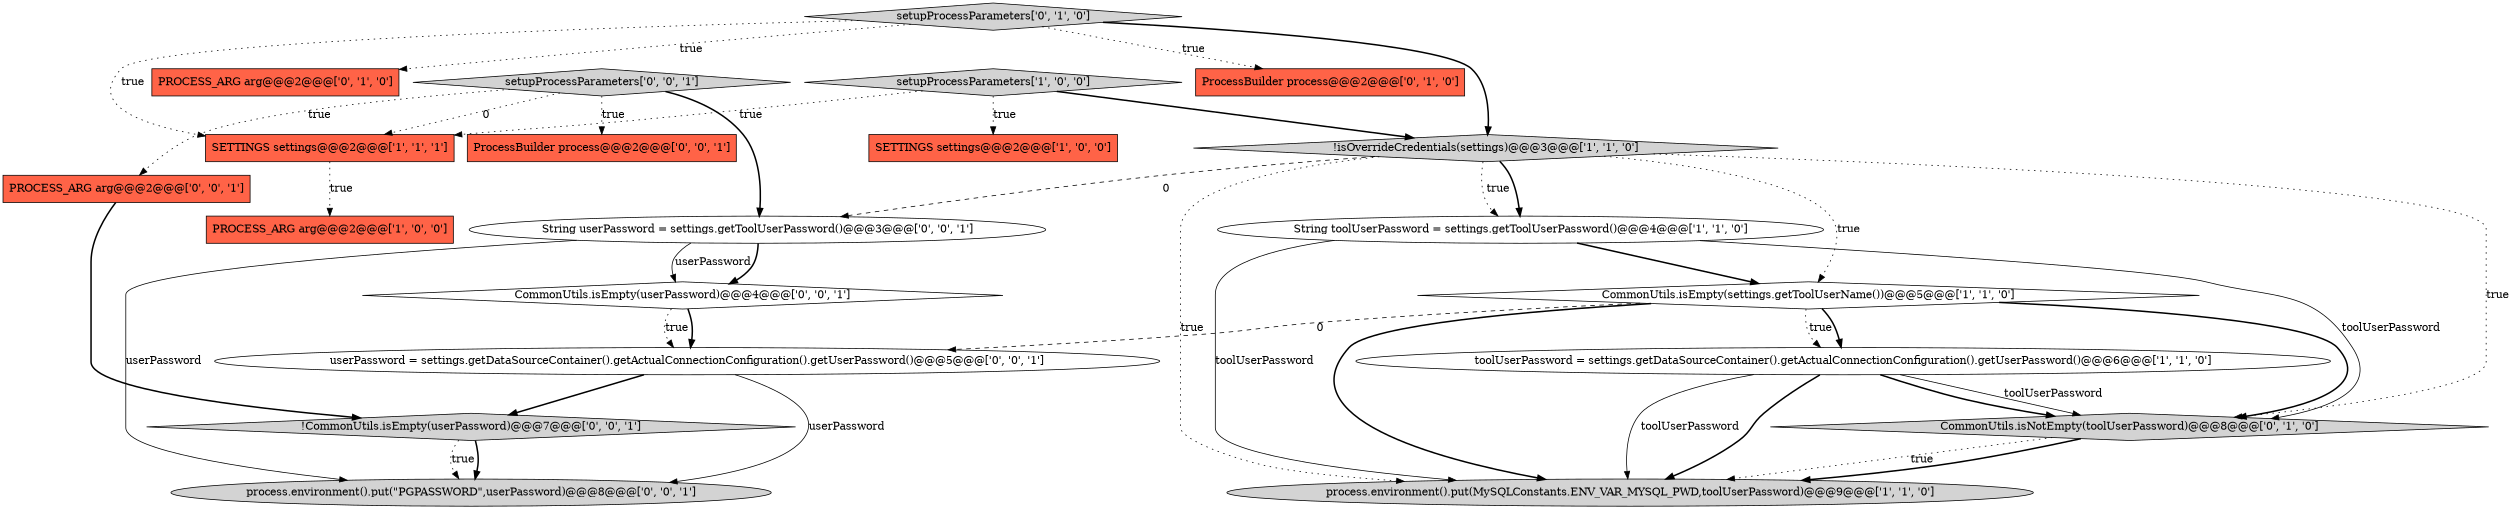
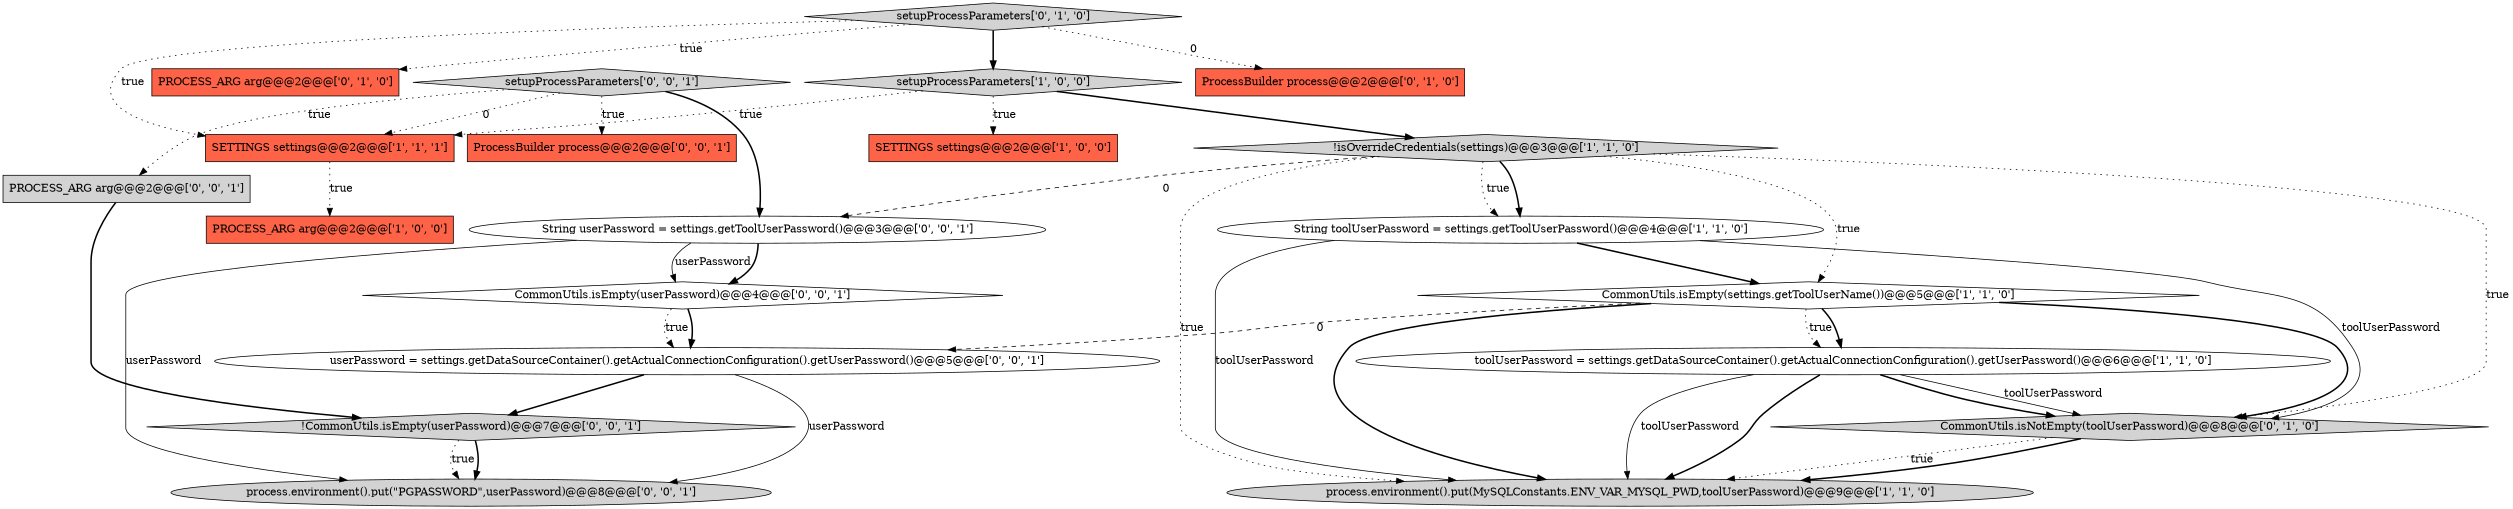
(1320, 38) -> (993, 46)
(1194, 49) -> (1194, 49)
(127, 189) -> (127, 189)
